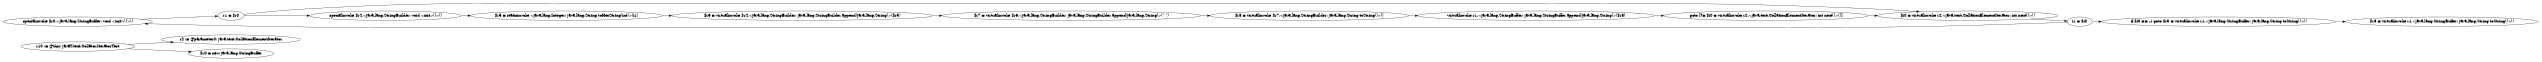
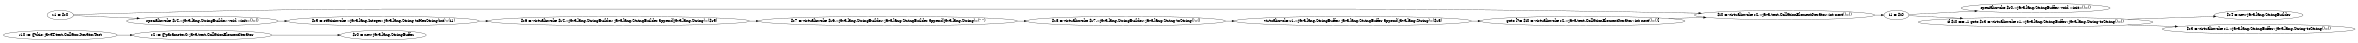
none -> (2259, 15)
(178, 18) -> none
(158, 50) -> (305, 35)
